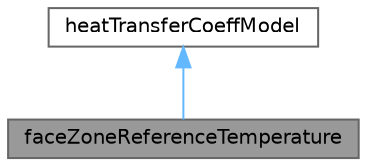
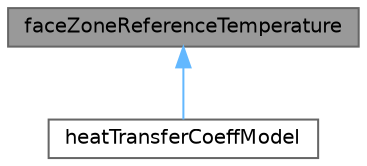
(183, 93) -> (183, 93)
